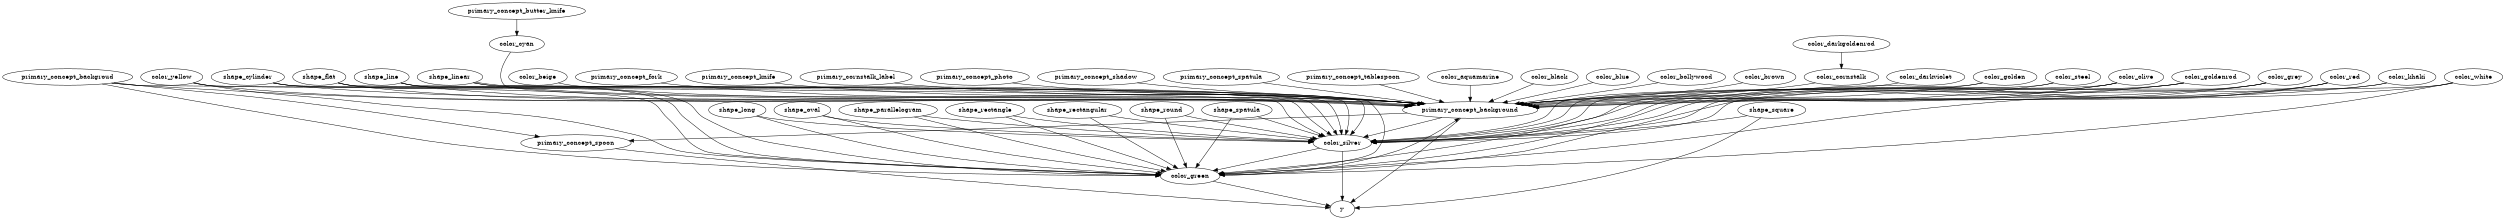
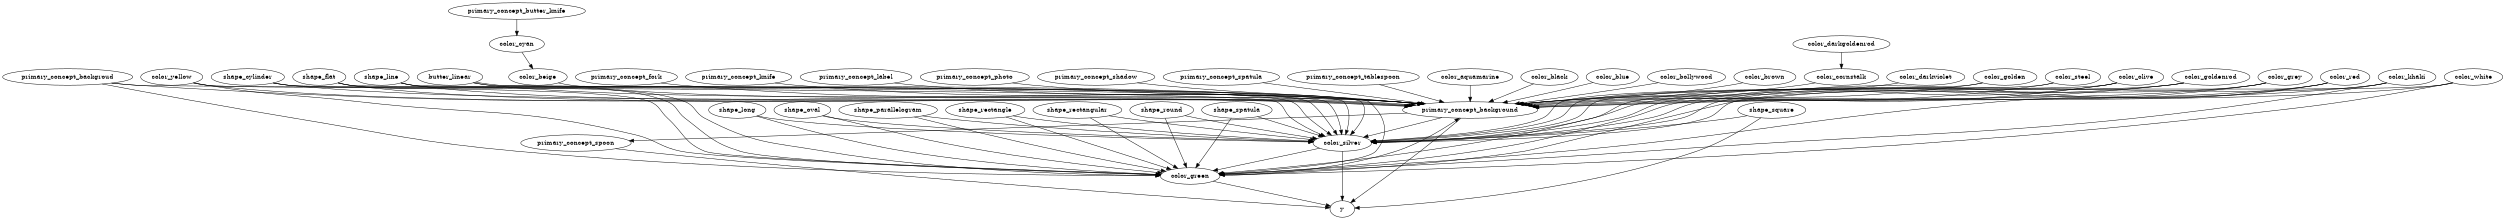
(450, 77) -> (450, 77)
(856, 77) -> (856, 77)
(943, 100) -> (526, 59)
(325, 106) -> none
none -> (1806, 141)
